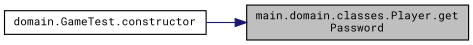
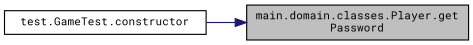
(105, 23) -> (105, 23)
